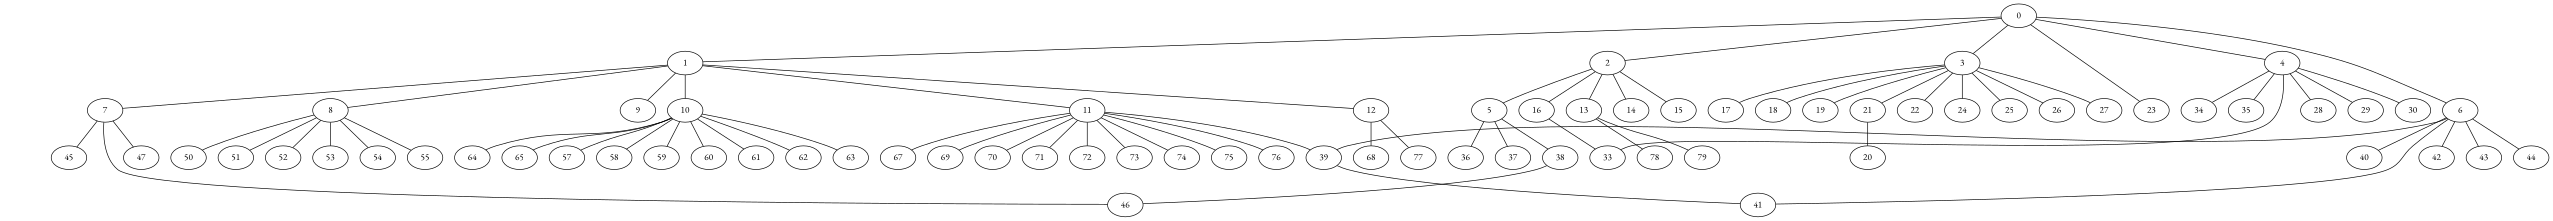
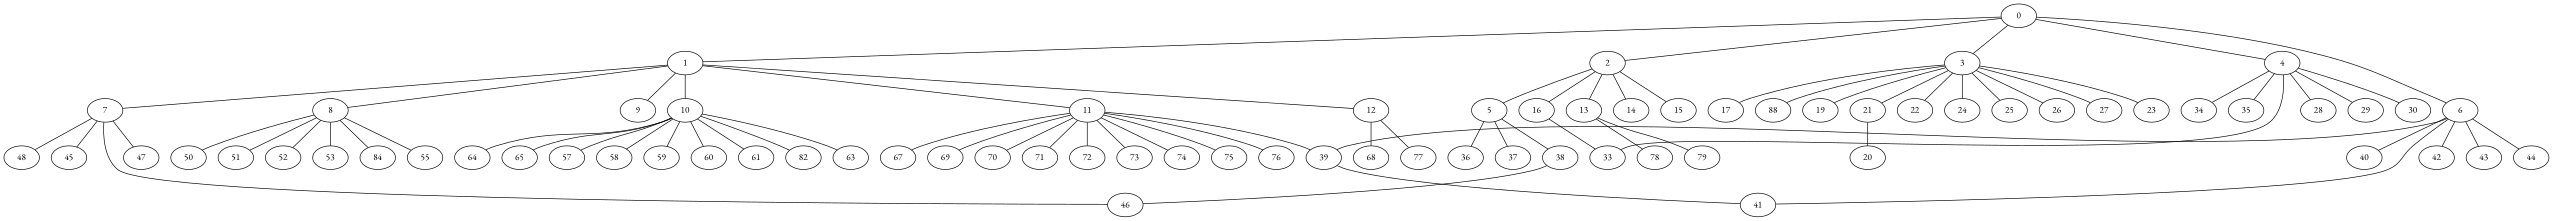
(2085, 63) -> (2060, 80)
(1773, 110) -> (1773, 110)
none -> (22, 158)
(378, 158) -> (378, 158)
(803, 158) -> (803, 158)
